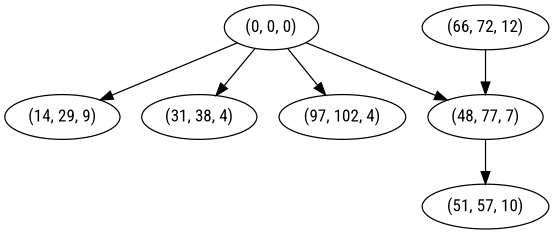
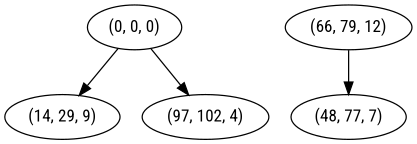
(486, 27) -> (349, 27)
(371, 69) -> none
(199, 117) -> none
(486, 207) -> none
